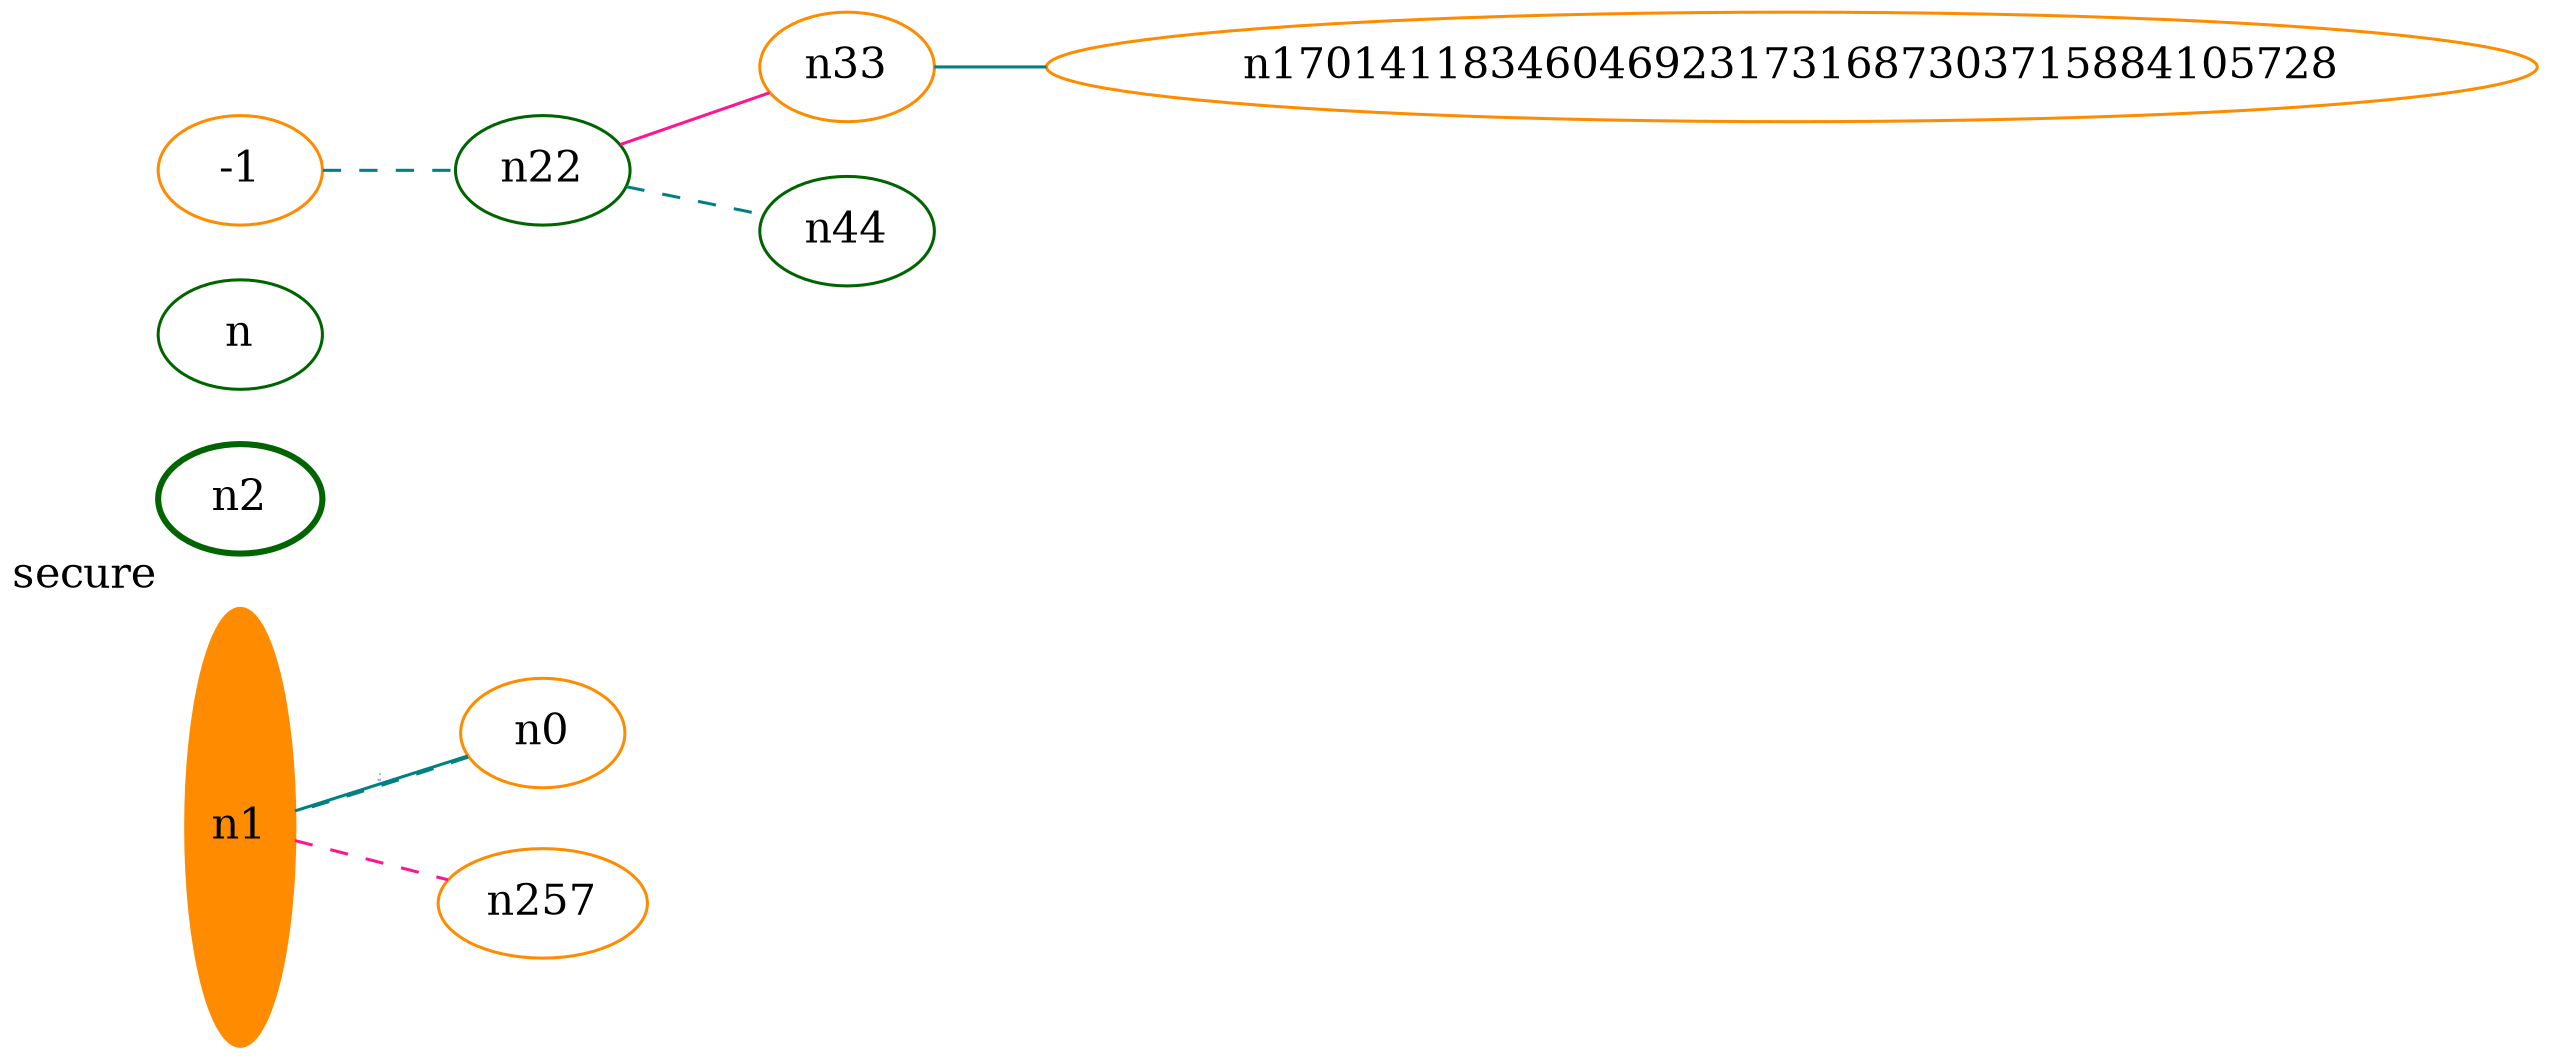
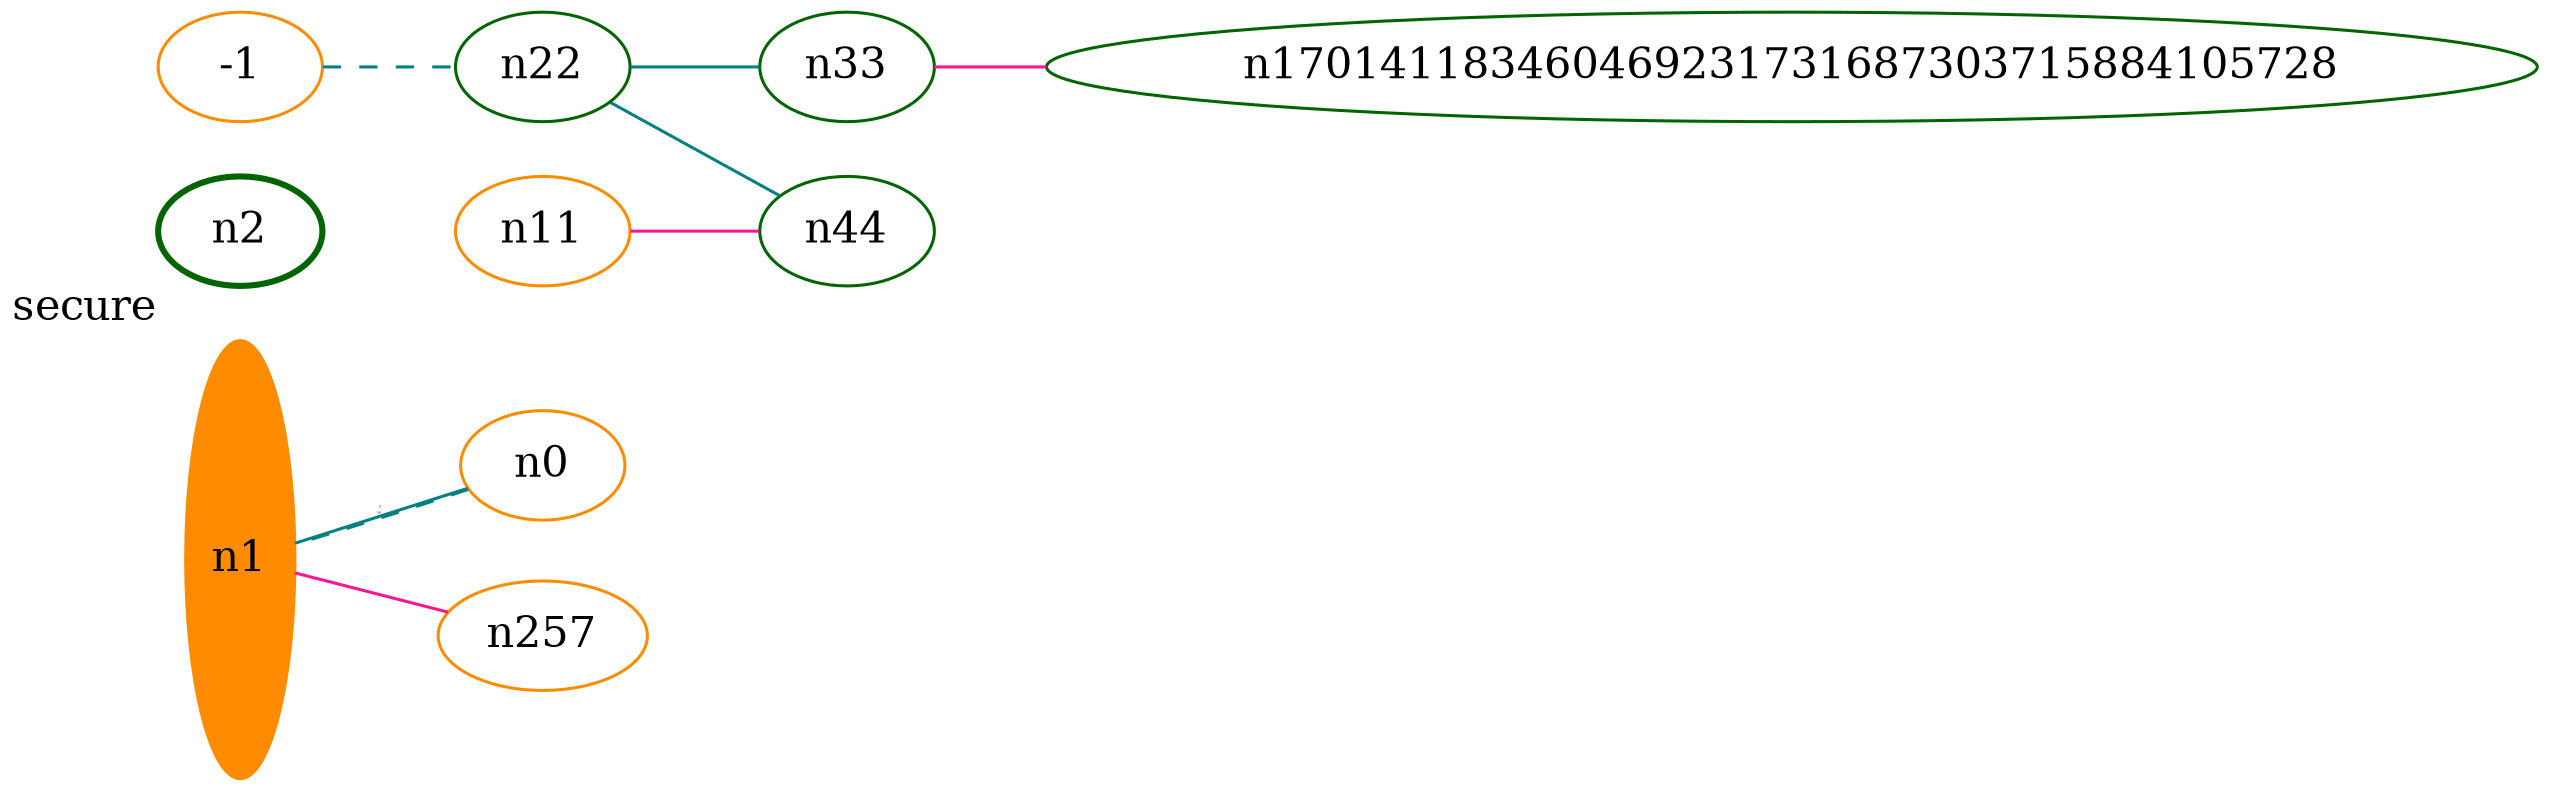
(847, 67) -> (847, 67)
(990, 67) -> (990, 67)
(1792, 67) -> (1792, 67)
(695, 119) -> (695, 67)
(695, 201) -> (695, 149)
none -> (543, 231)
(240, 335) -> none
(371, 860) -> (371, 593)
